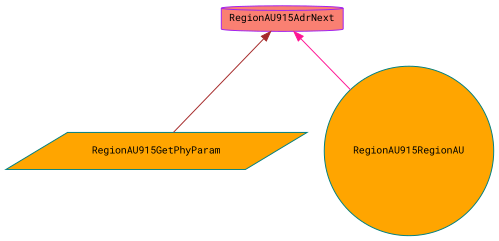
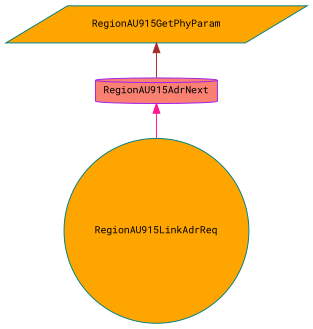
(219, 85) -> (156, 65)
(409, 151) -> (156, 231)
